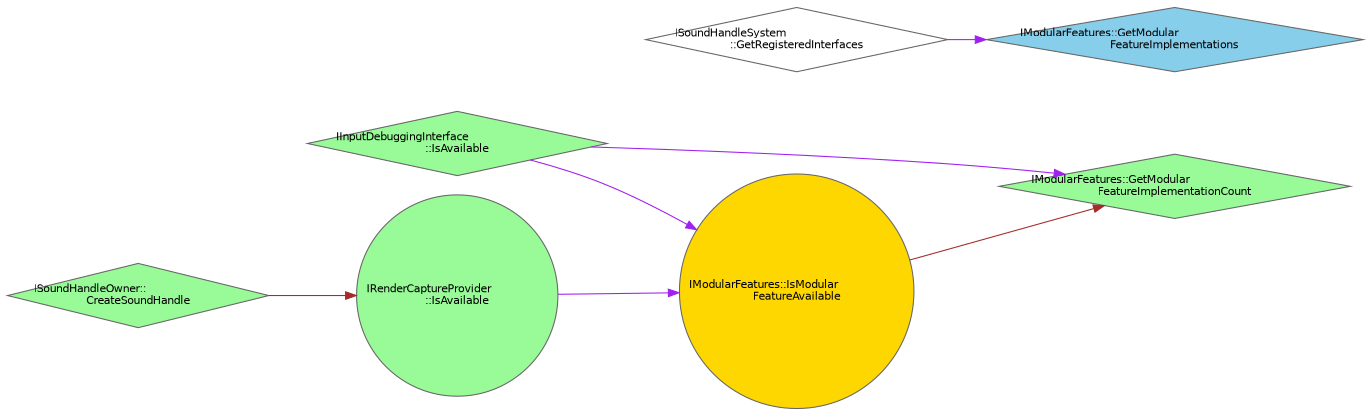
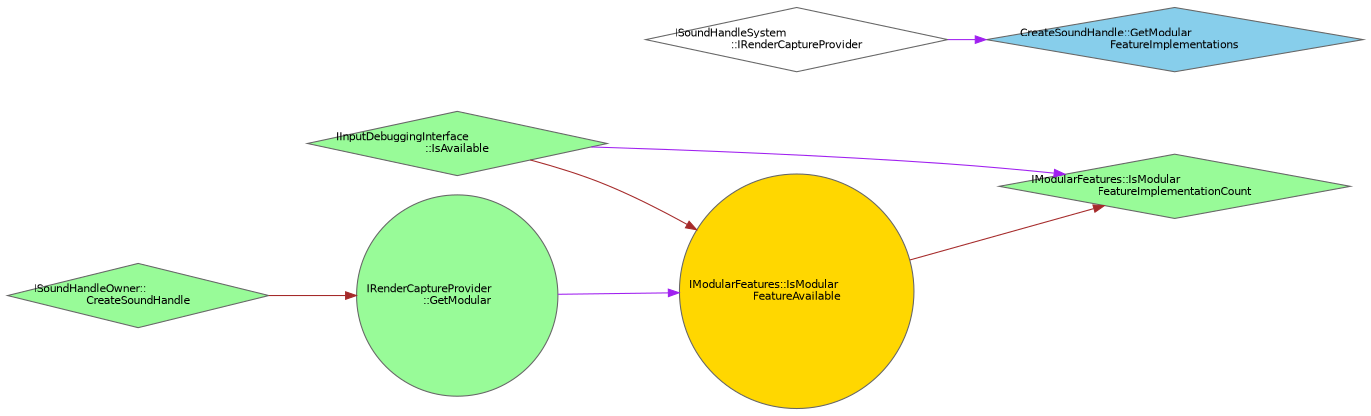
(797, 40) -> (797, 40)
(1175, 40) -> (1175, 40)
(1175, 186) -> (1175, 186)
(611, 187) -> (611, 187)
(457, 296) -> (457, 296)
